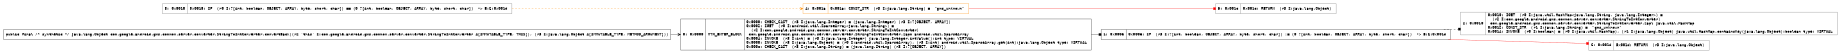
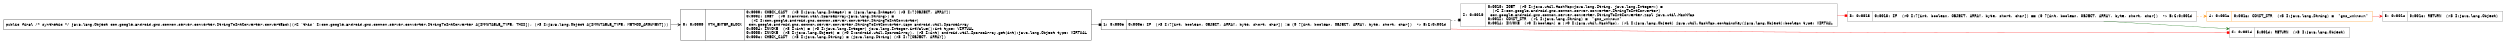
(1091, 9) -> (2376, 16)
none -> (1841, 16)
none -> (2165, 25)
